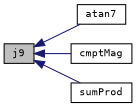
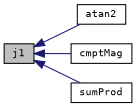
(102, 14) -> (102, 14)
(19, 54) -> (19, 54)
